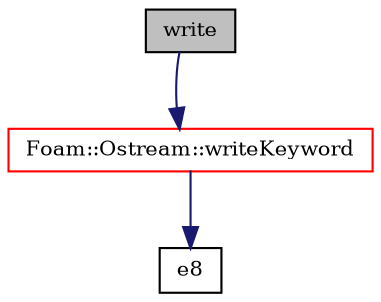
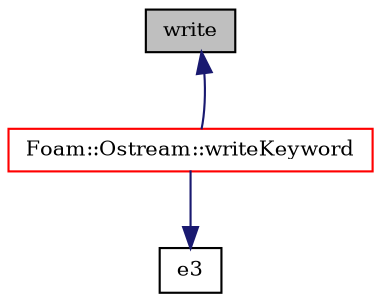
(176, 80) -> (205, 101)
(191, 270) -> (191, 270)
